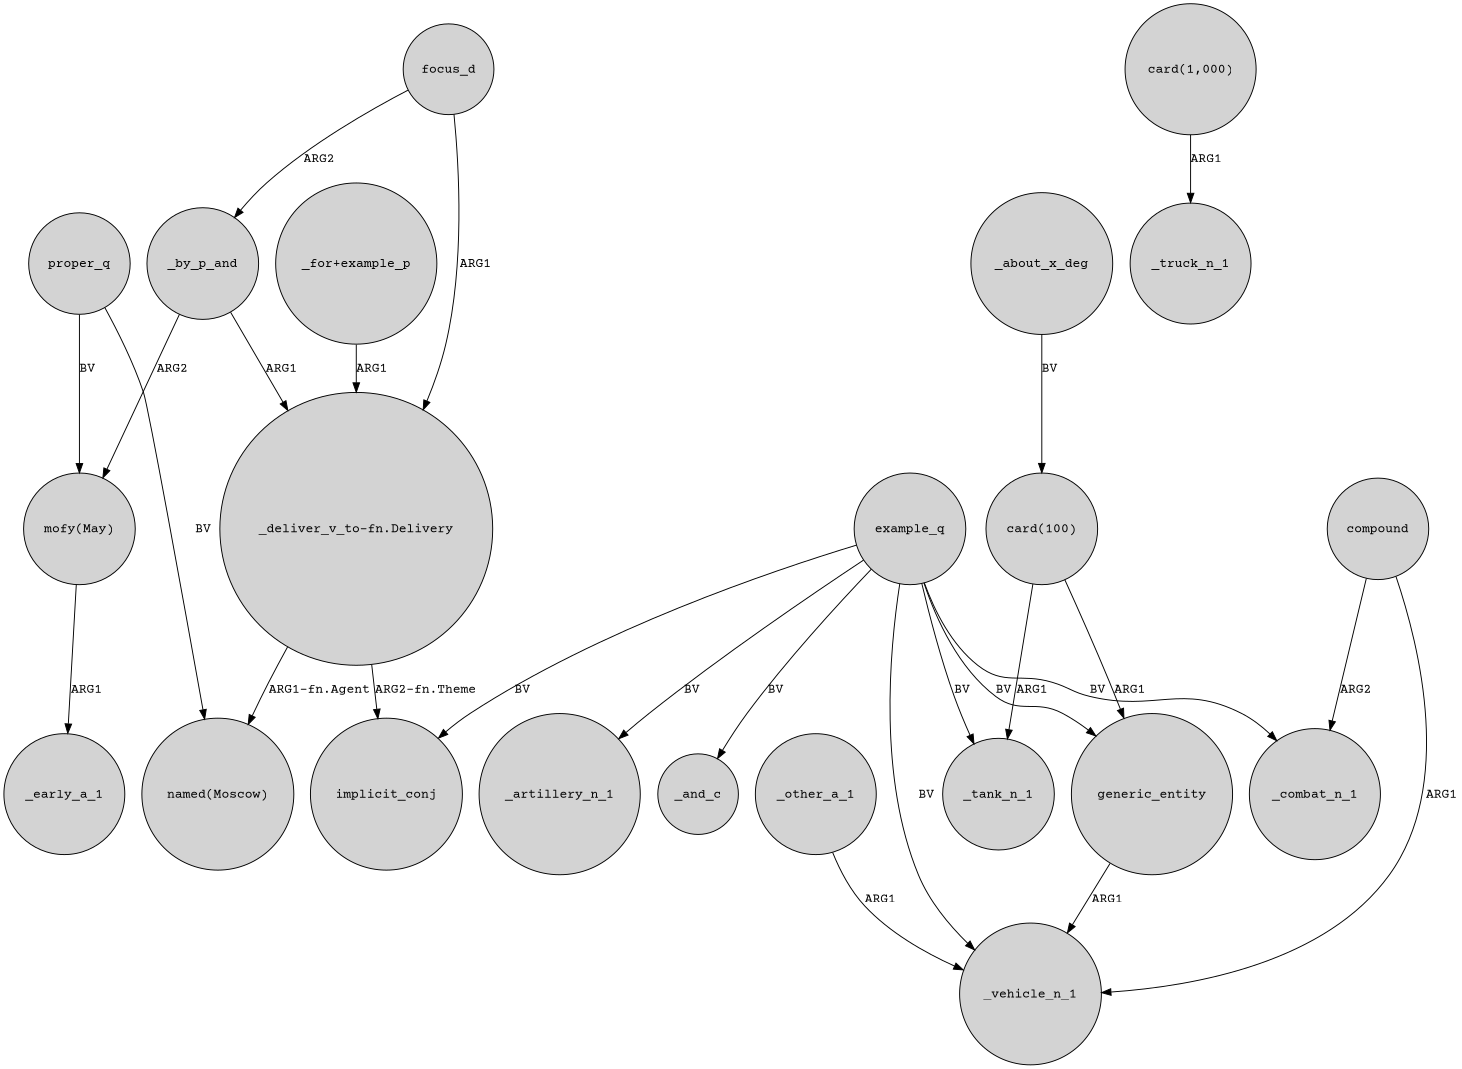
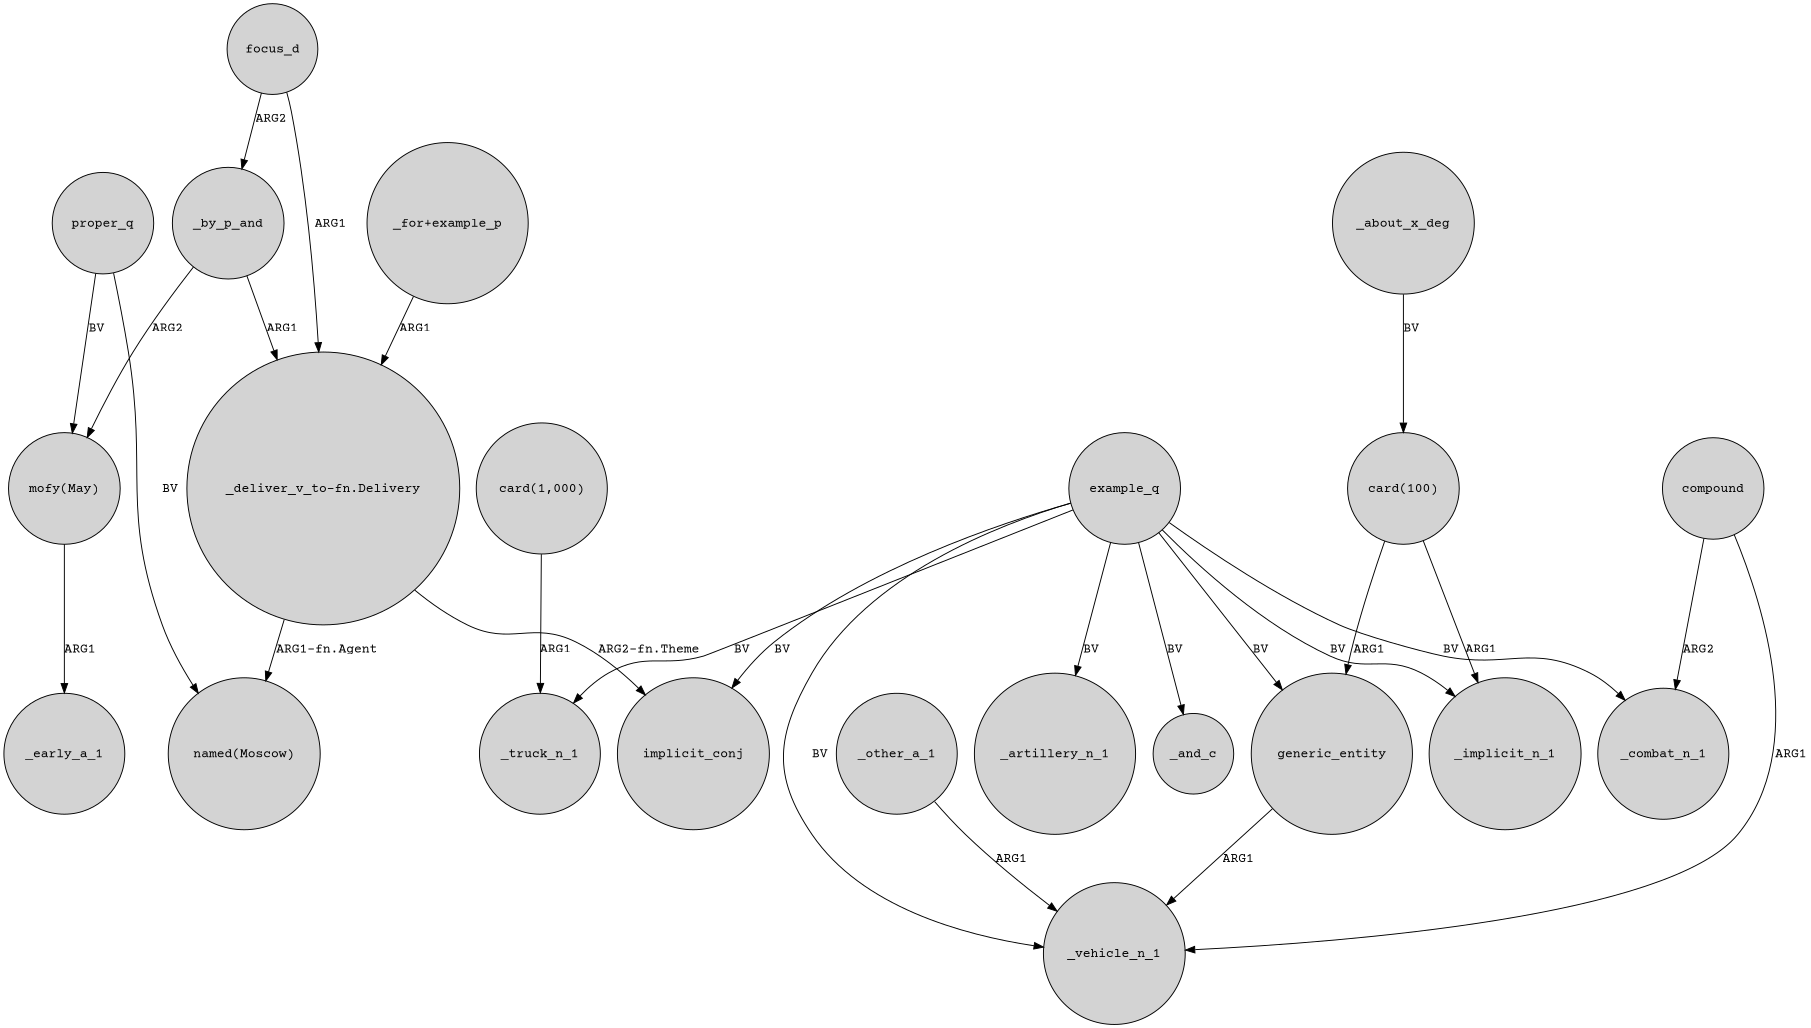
none -> (851, 598)
(998, 794) -> (1505, 754)
